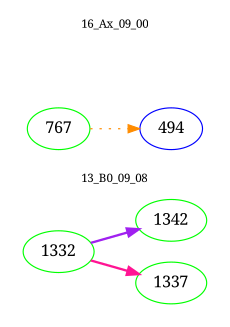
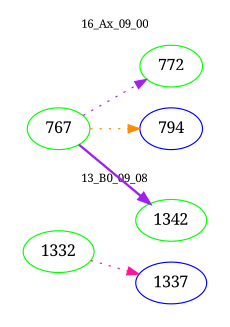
none -> (171, 66)
(171, 129) -> (171, 129)
(109, 238) -> (116, 176)
(109, 266) -> (109, 266)
(171, 283) -> (171, 283)
